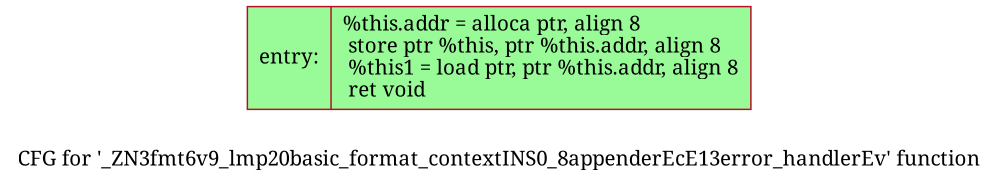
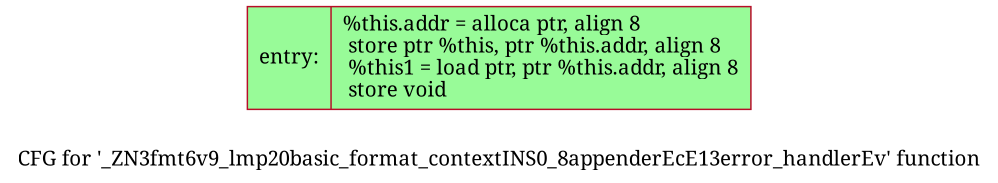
(385, 90) -> (395, 90)
